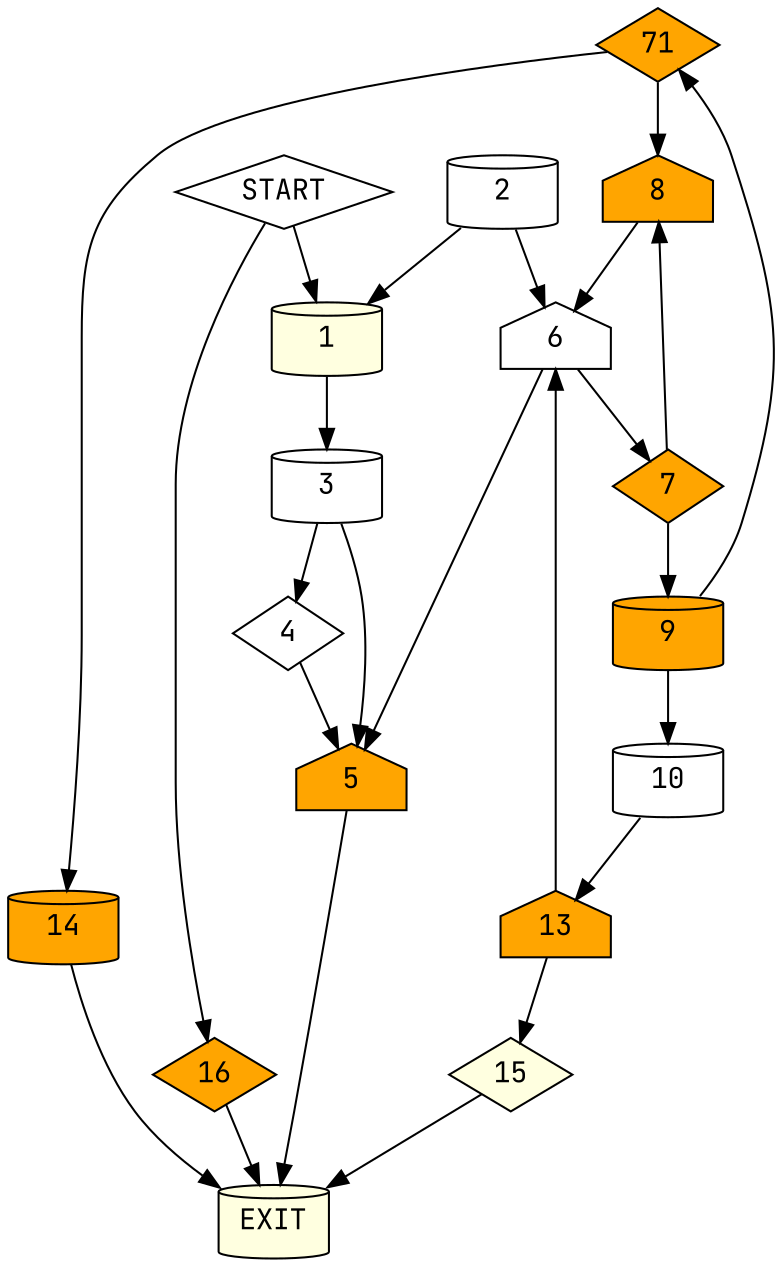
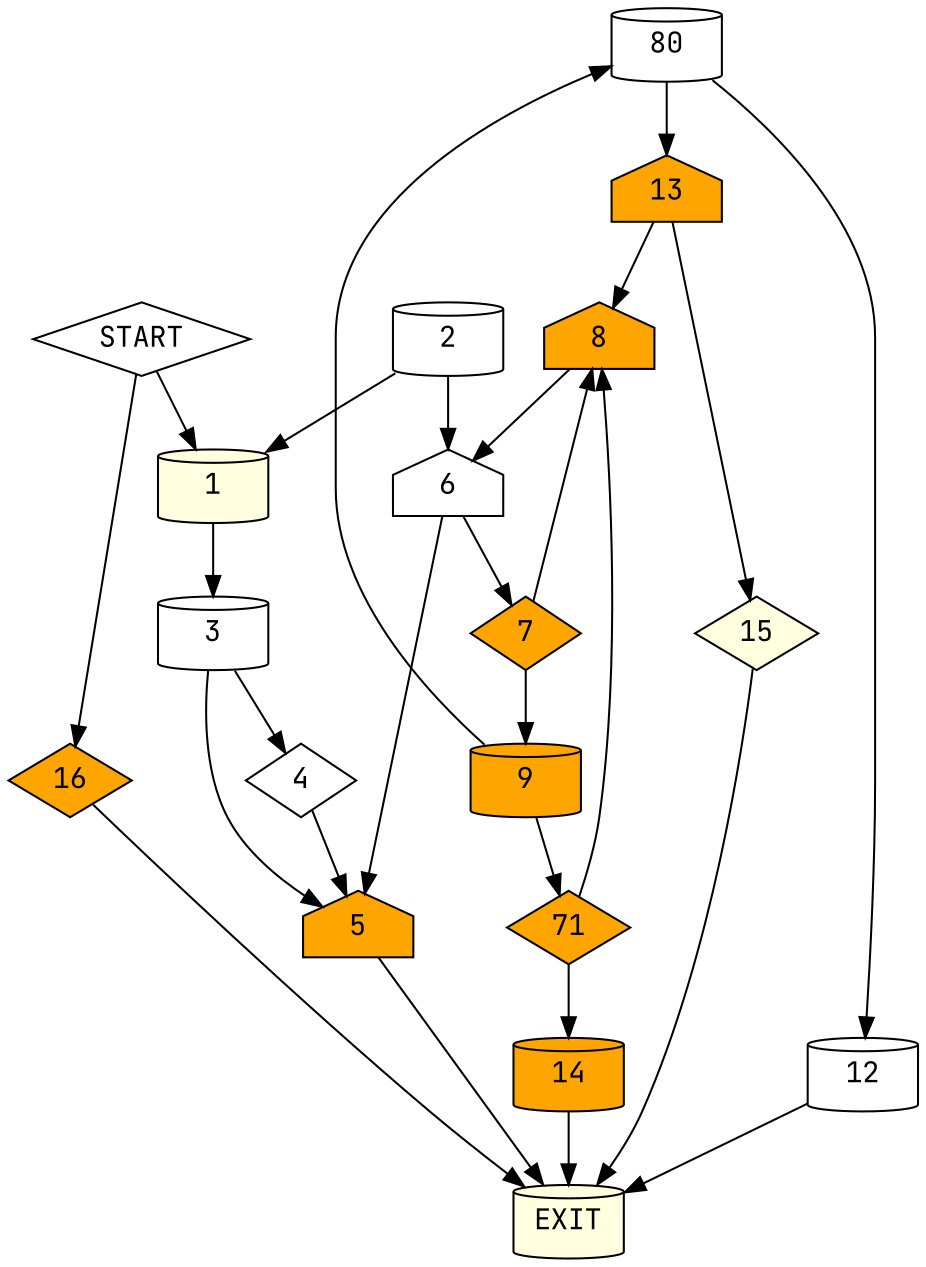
(556, 640) -> (638, 256)
(668, 780) -> (667, 45)
none -> (863, 1075)
